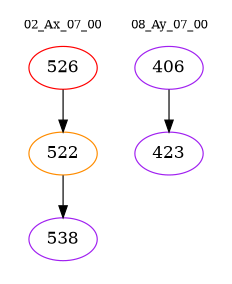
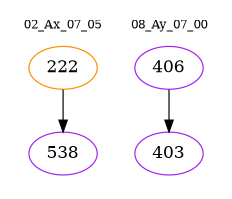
(63, 26) -> (63, 26)
(63, 68) -> none
(63, 154) -> (63, 68)
(169, 154) -> (169, 154)
